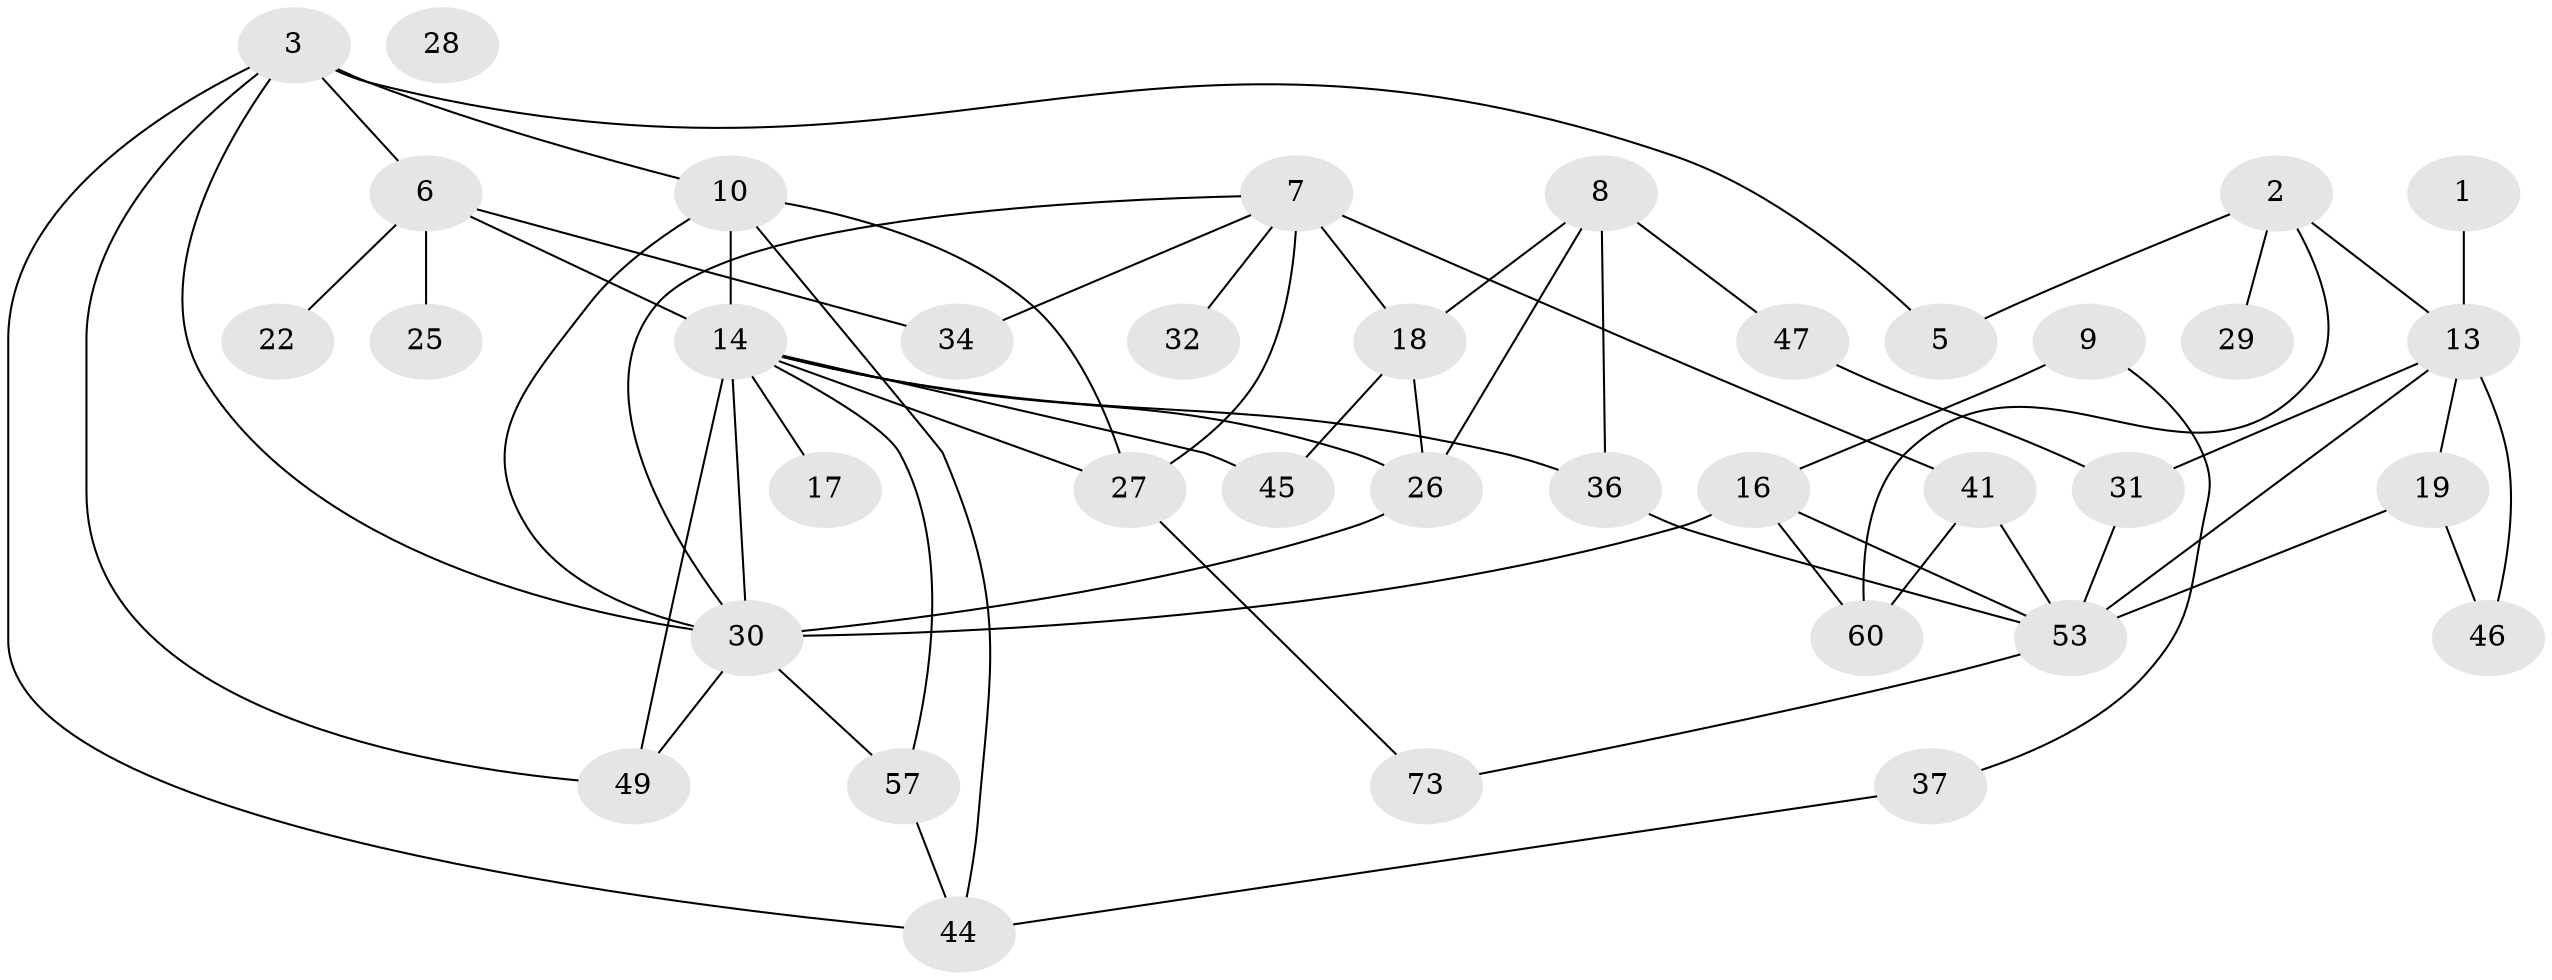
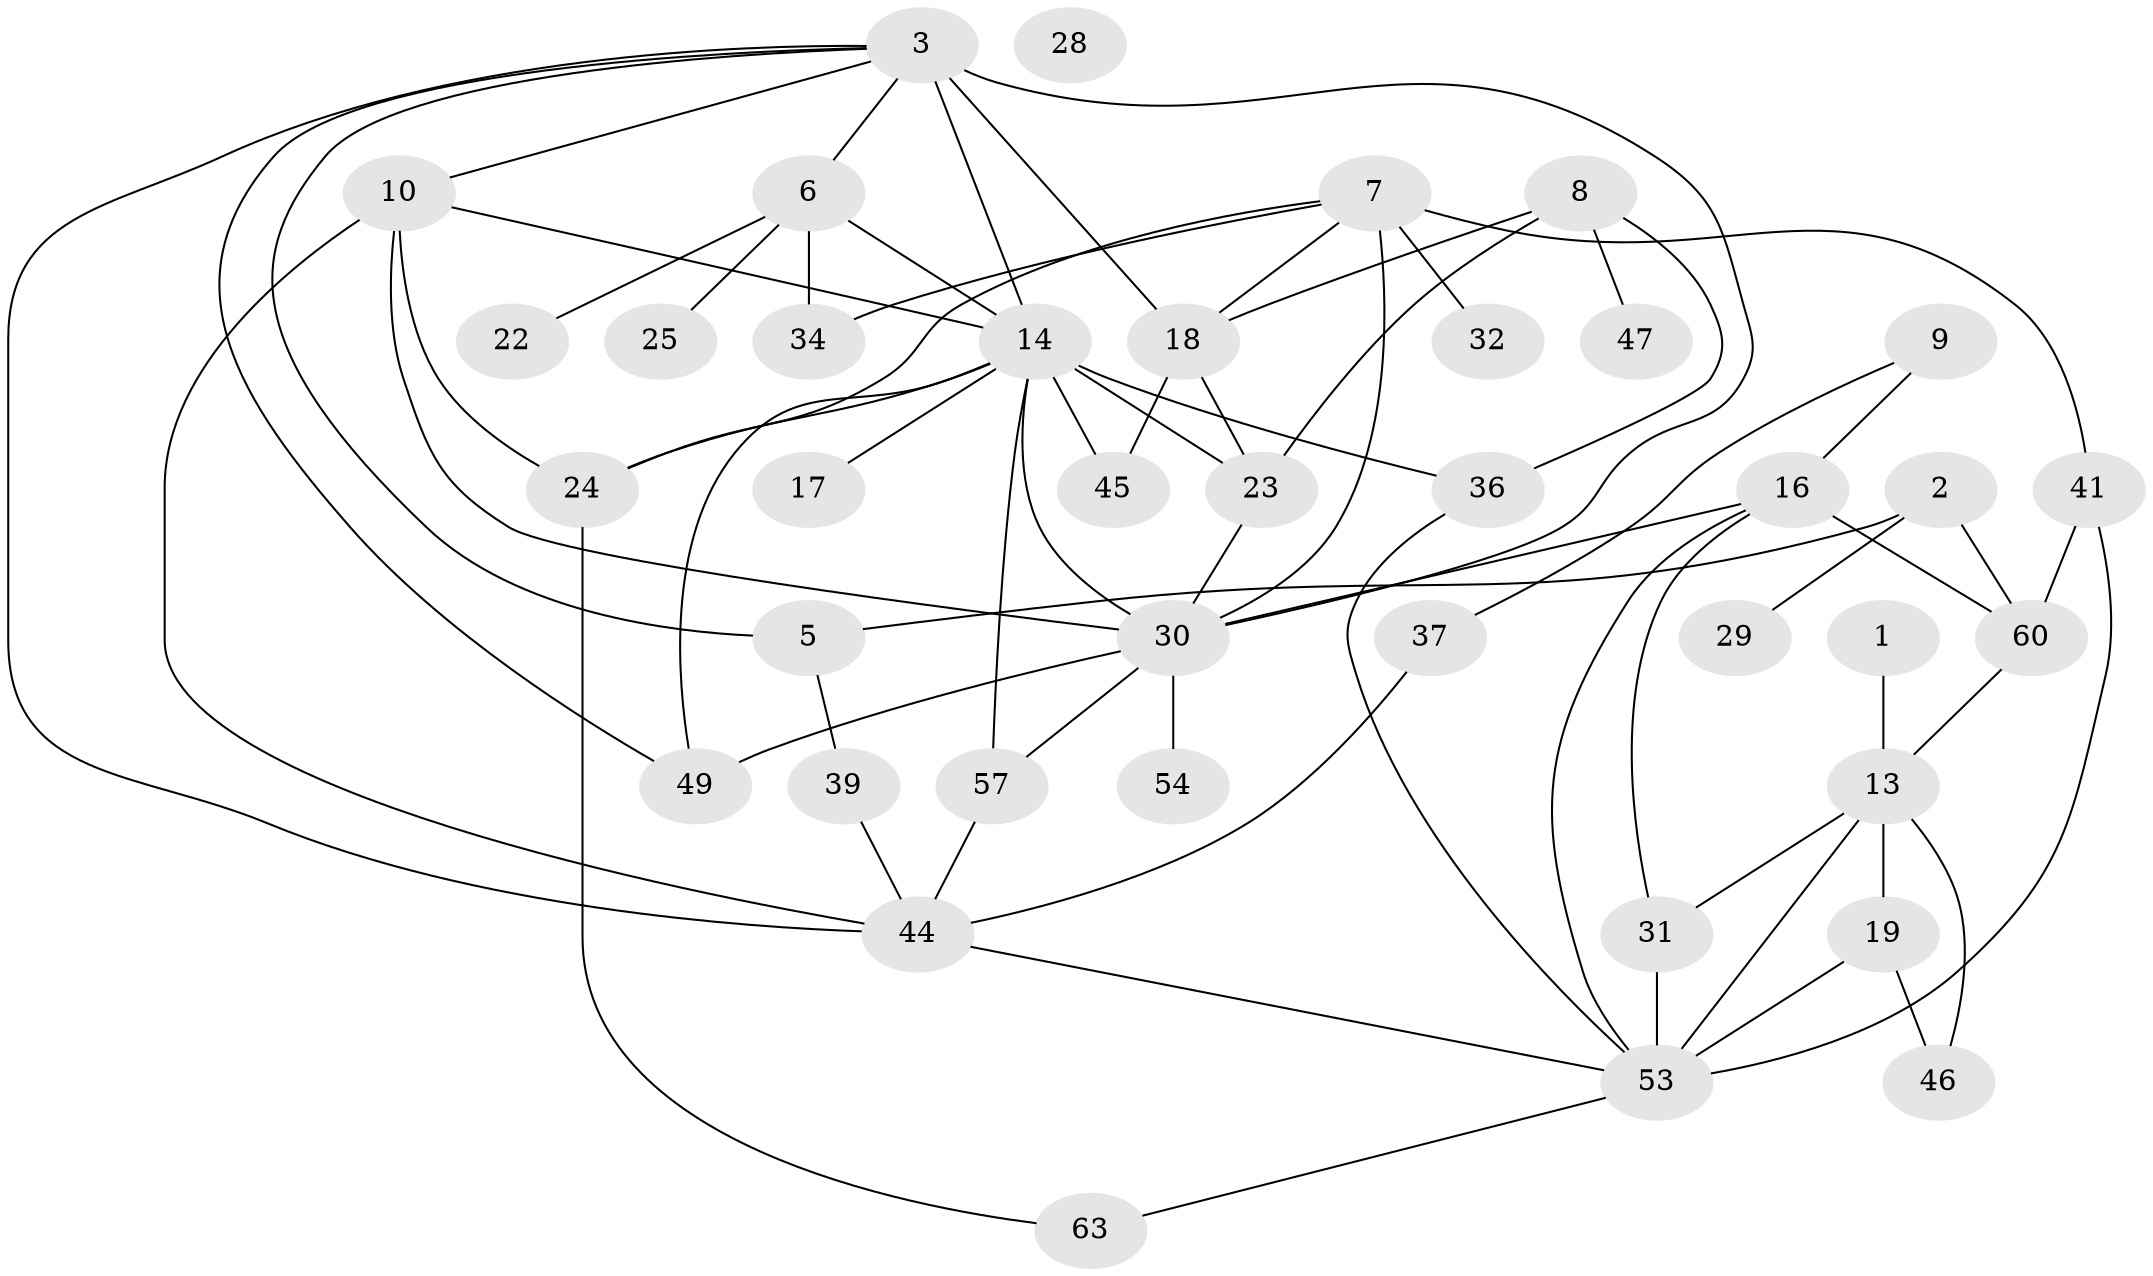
none -> (979, 193)
none -> (1053, 194)
(2370, 268) -> (1958, 712)
(1986, 425) -> (1637, 685)
(1130, 490) -> (583, 490)
(1426, 490) -> (1262, 490)
none -> (844, 786)
none -> (1173, 786)
(1426, 786) -> (1091, 1231)
none -> (1287, 1009)
